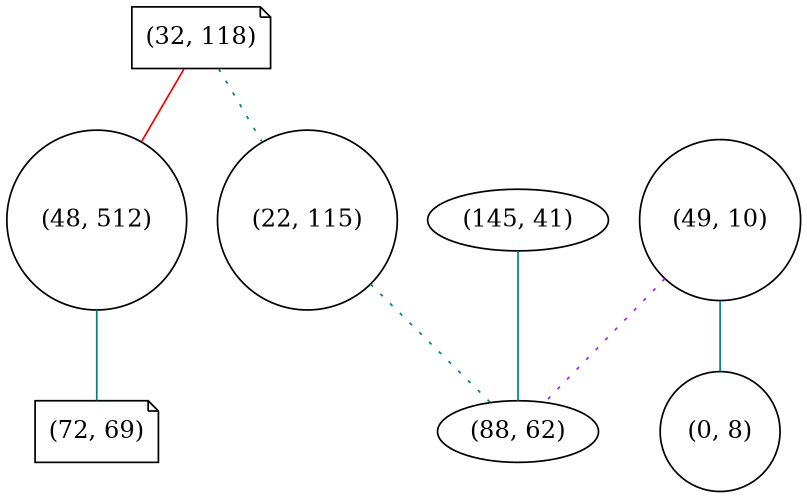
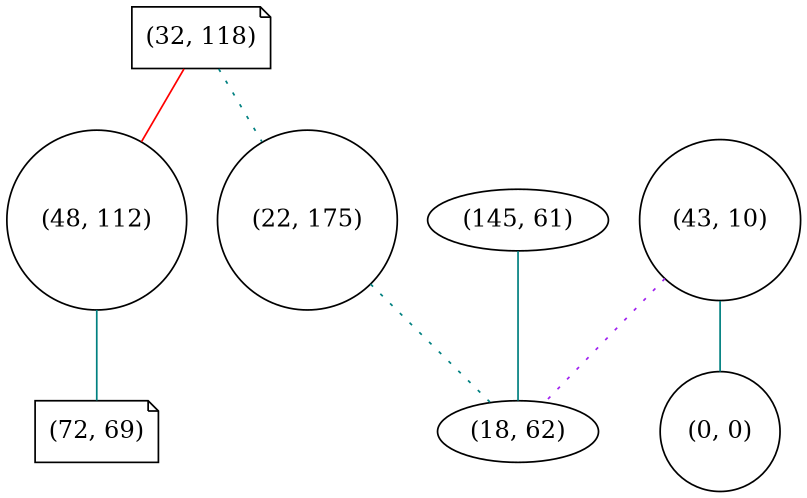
(97, 220) -> (97, 220)
(307, 220) -> (307, 220)
(518, 220) -> (518, 220)
(720, 220) -> (720, 220)
(518, 432) -> (518, 432)
(720, 432) -> (720, 432)
